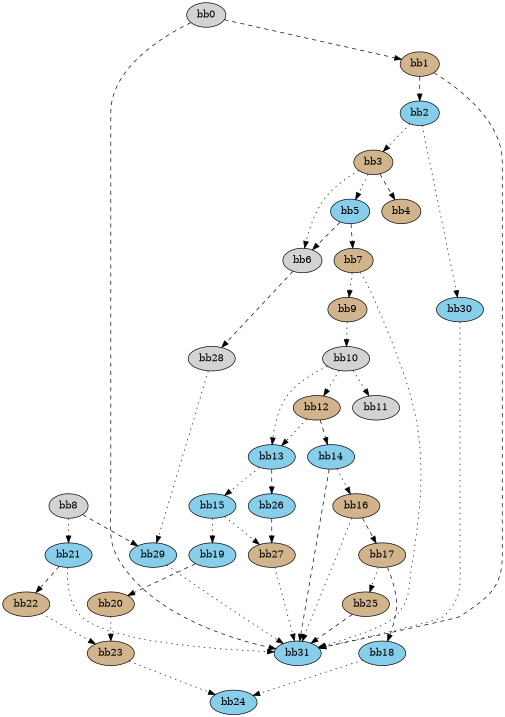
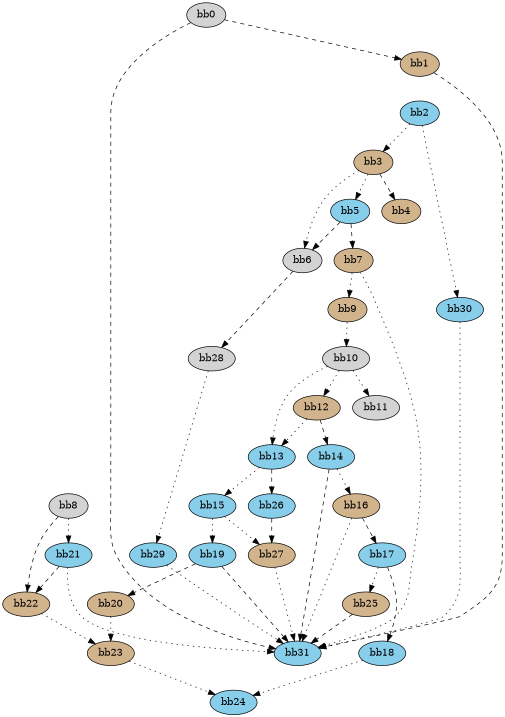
(420, 85) -> none
(106, 528) -> (37, 548)
(382, 555) -> (382, 555)
none -> (253, 602)
